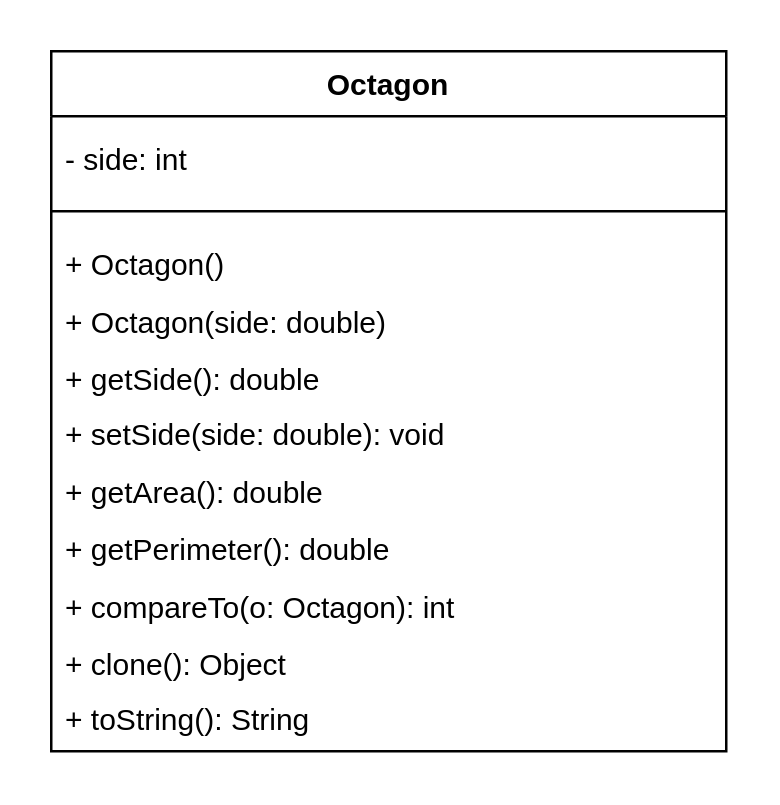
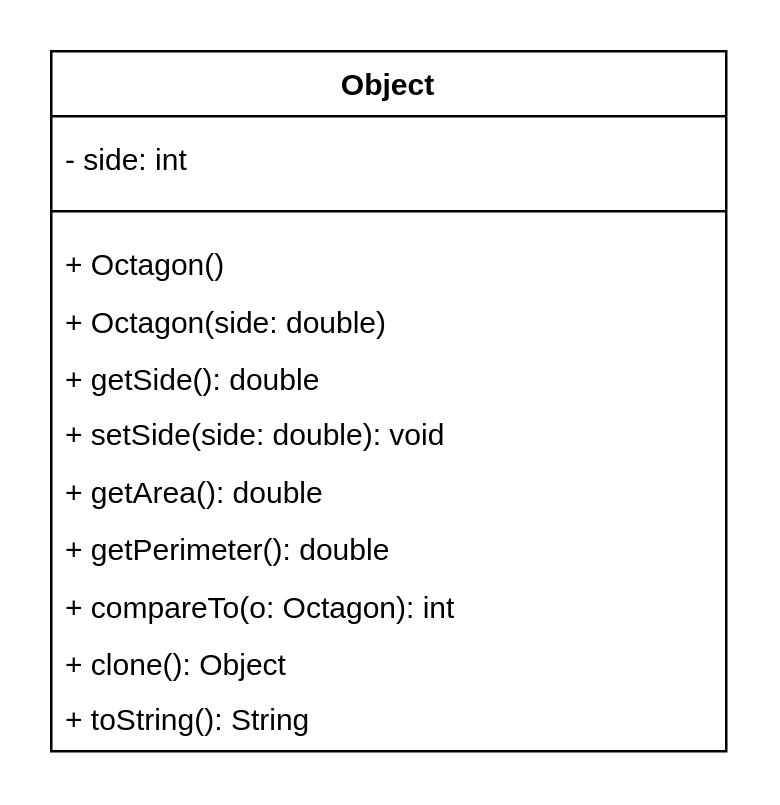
(389, 87) -> (389, 87)
